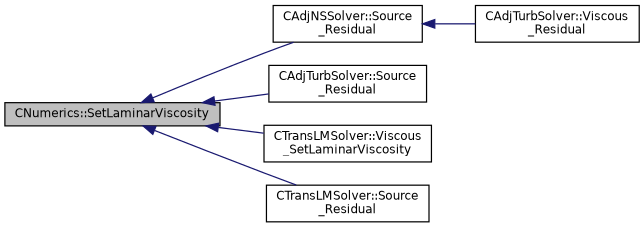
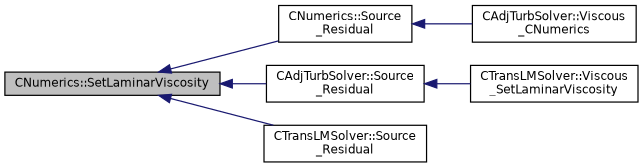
(348, 24) -> (345, 24)
(557, 24) -> (554, 24)
(241, 130) -> (454, 84)
